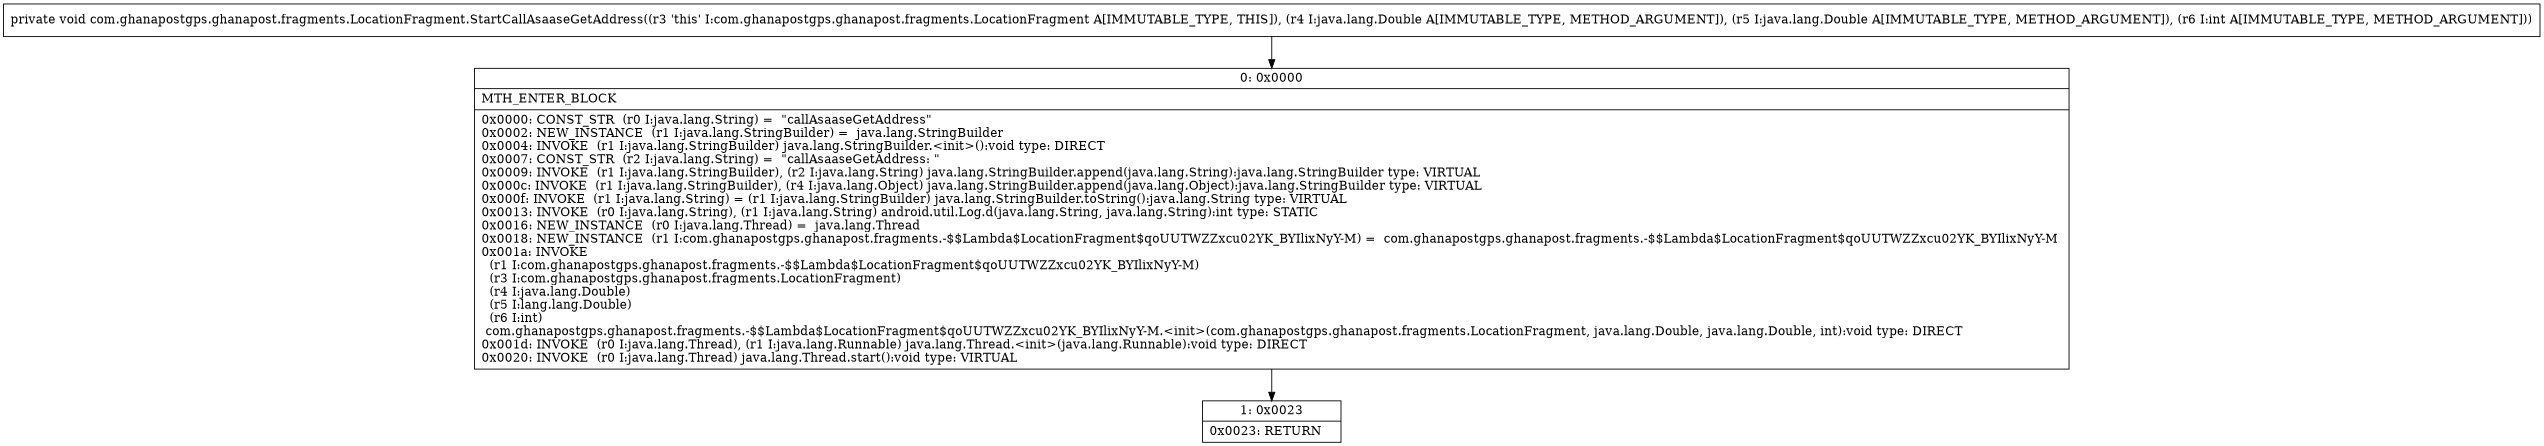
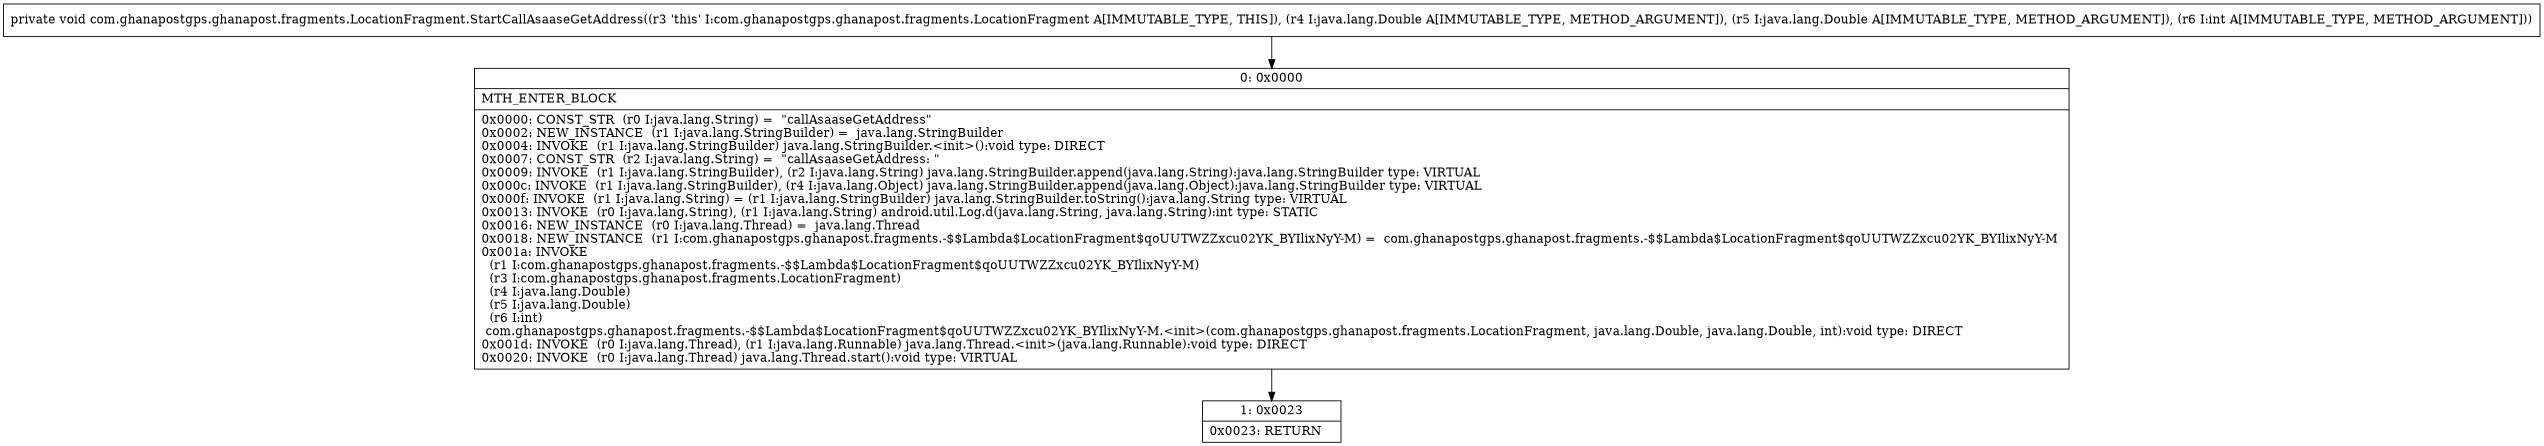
(557, 305) -> (556, 305)
